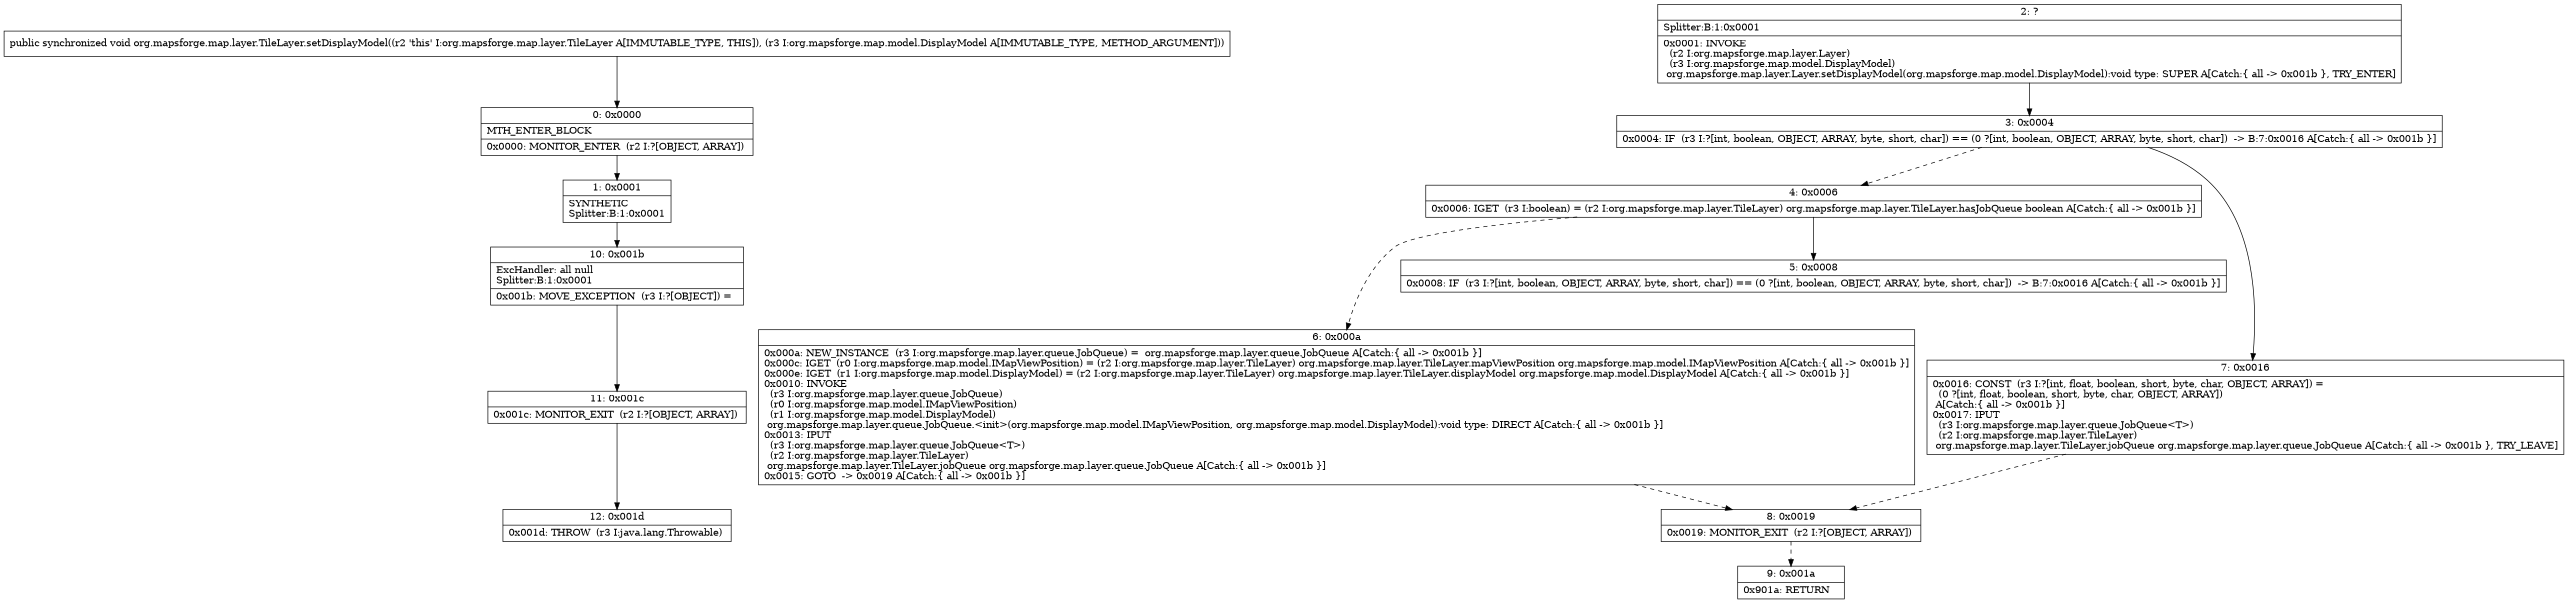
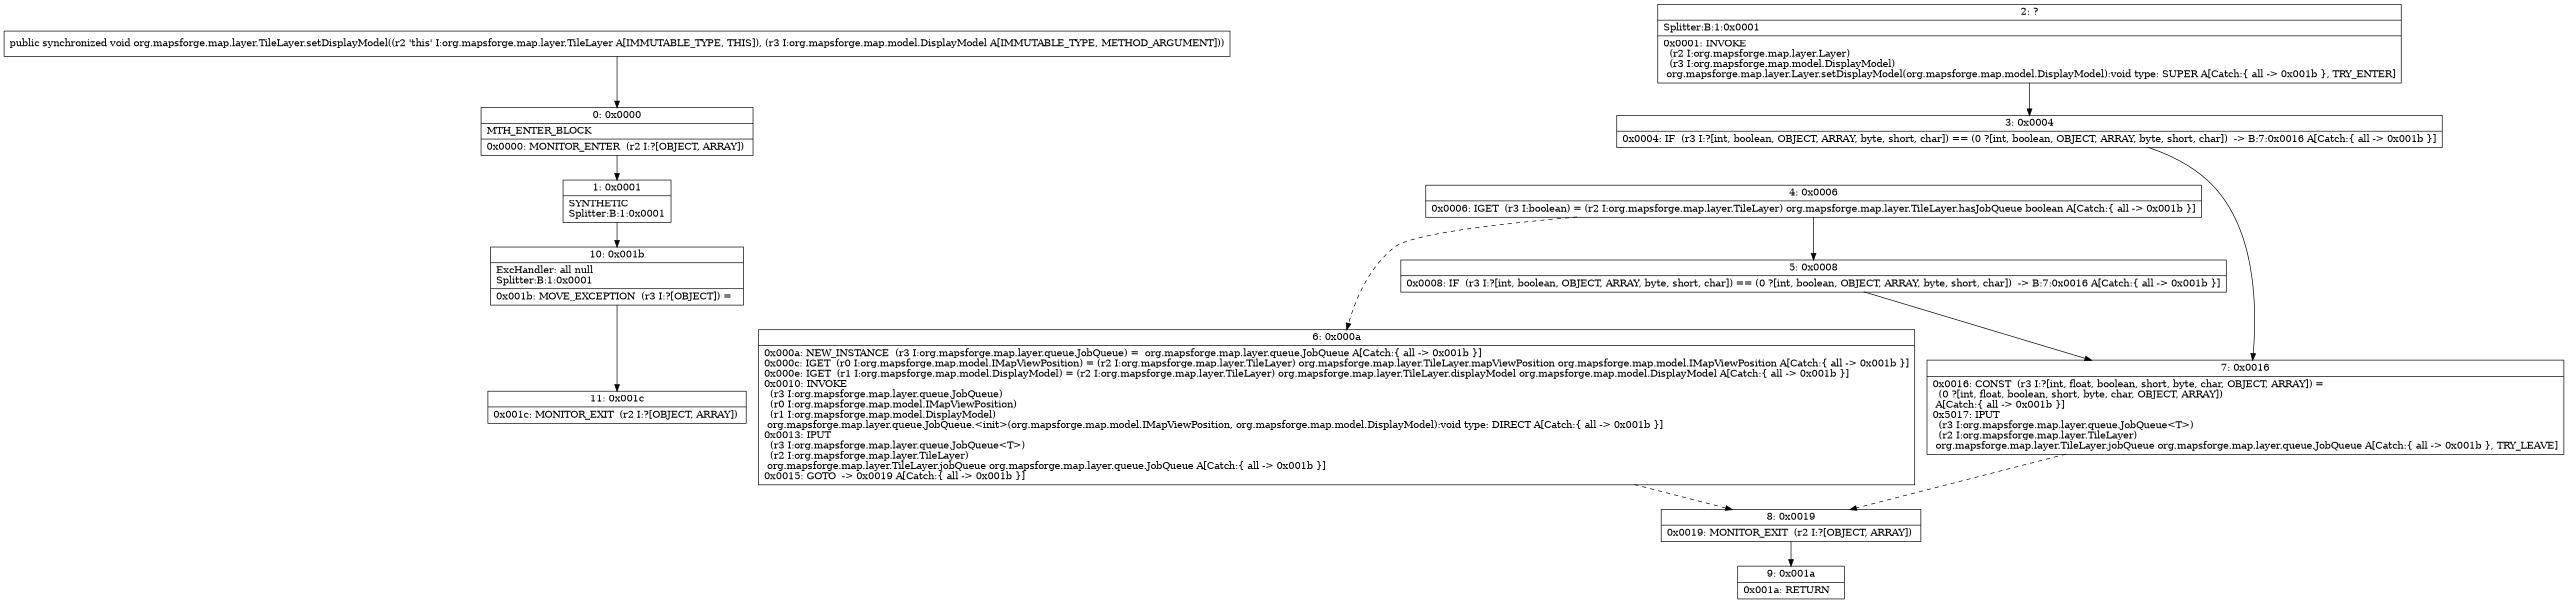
(1925, 165) -> none
none -> (1974, 325)
(1969, 415) -> (1969, 415)
(617, 525) -> none
(1791, 550) -> (1791, 550)
(1791, 590) -> (1791, 590)
